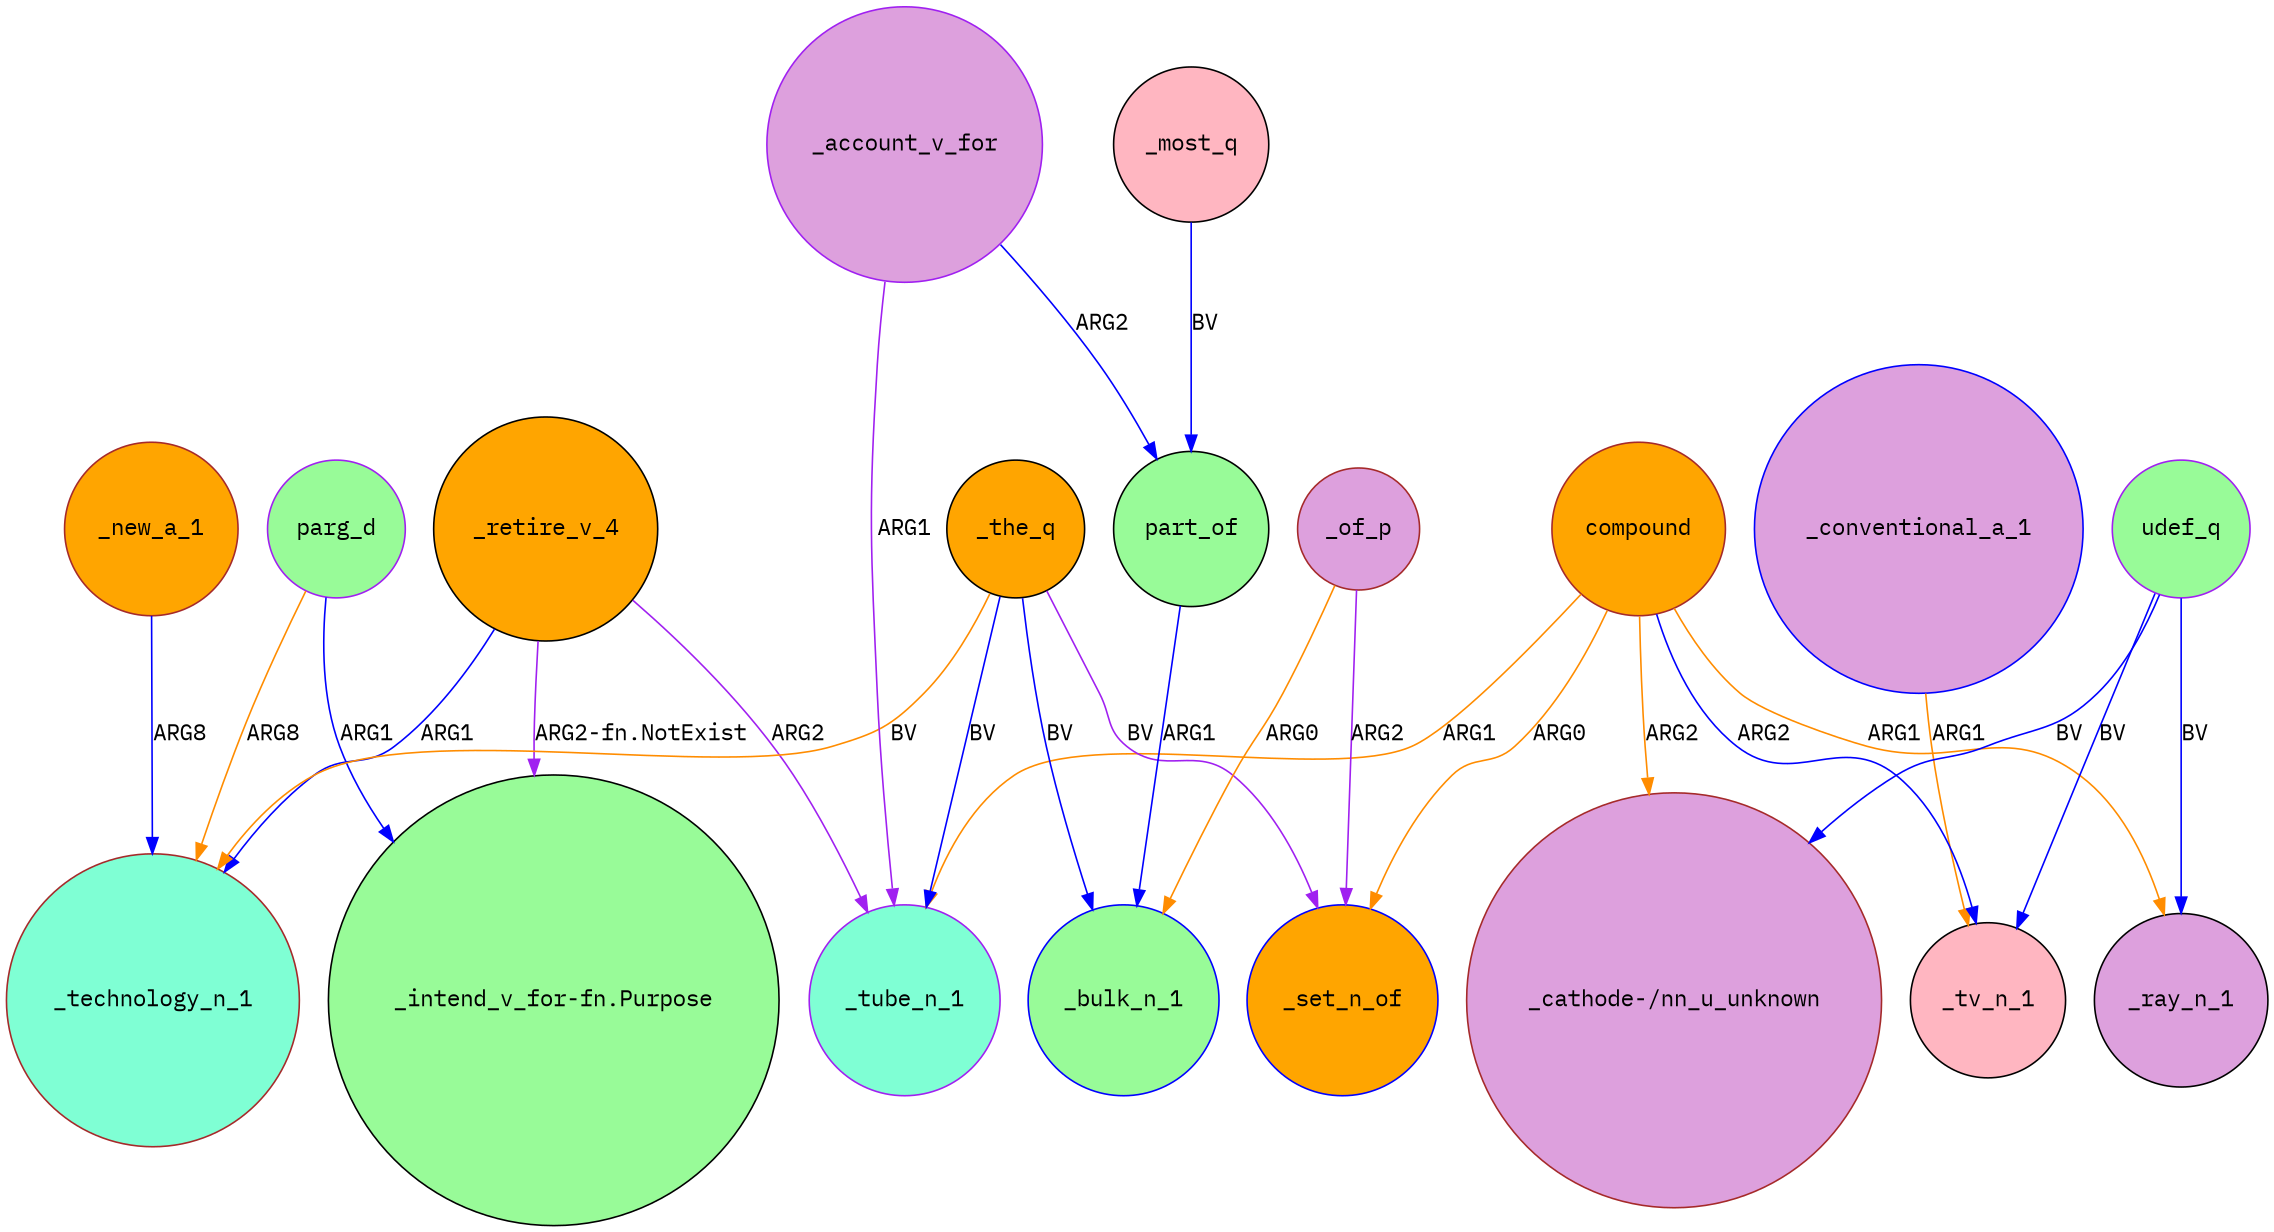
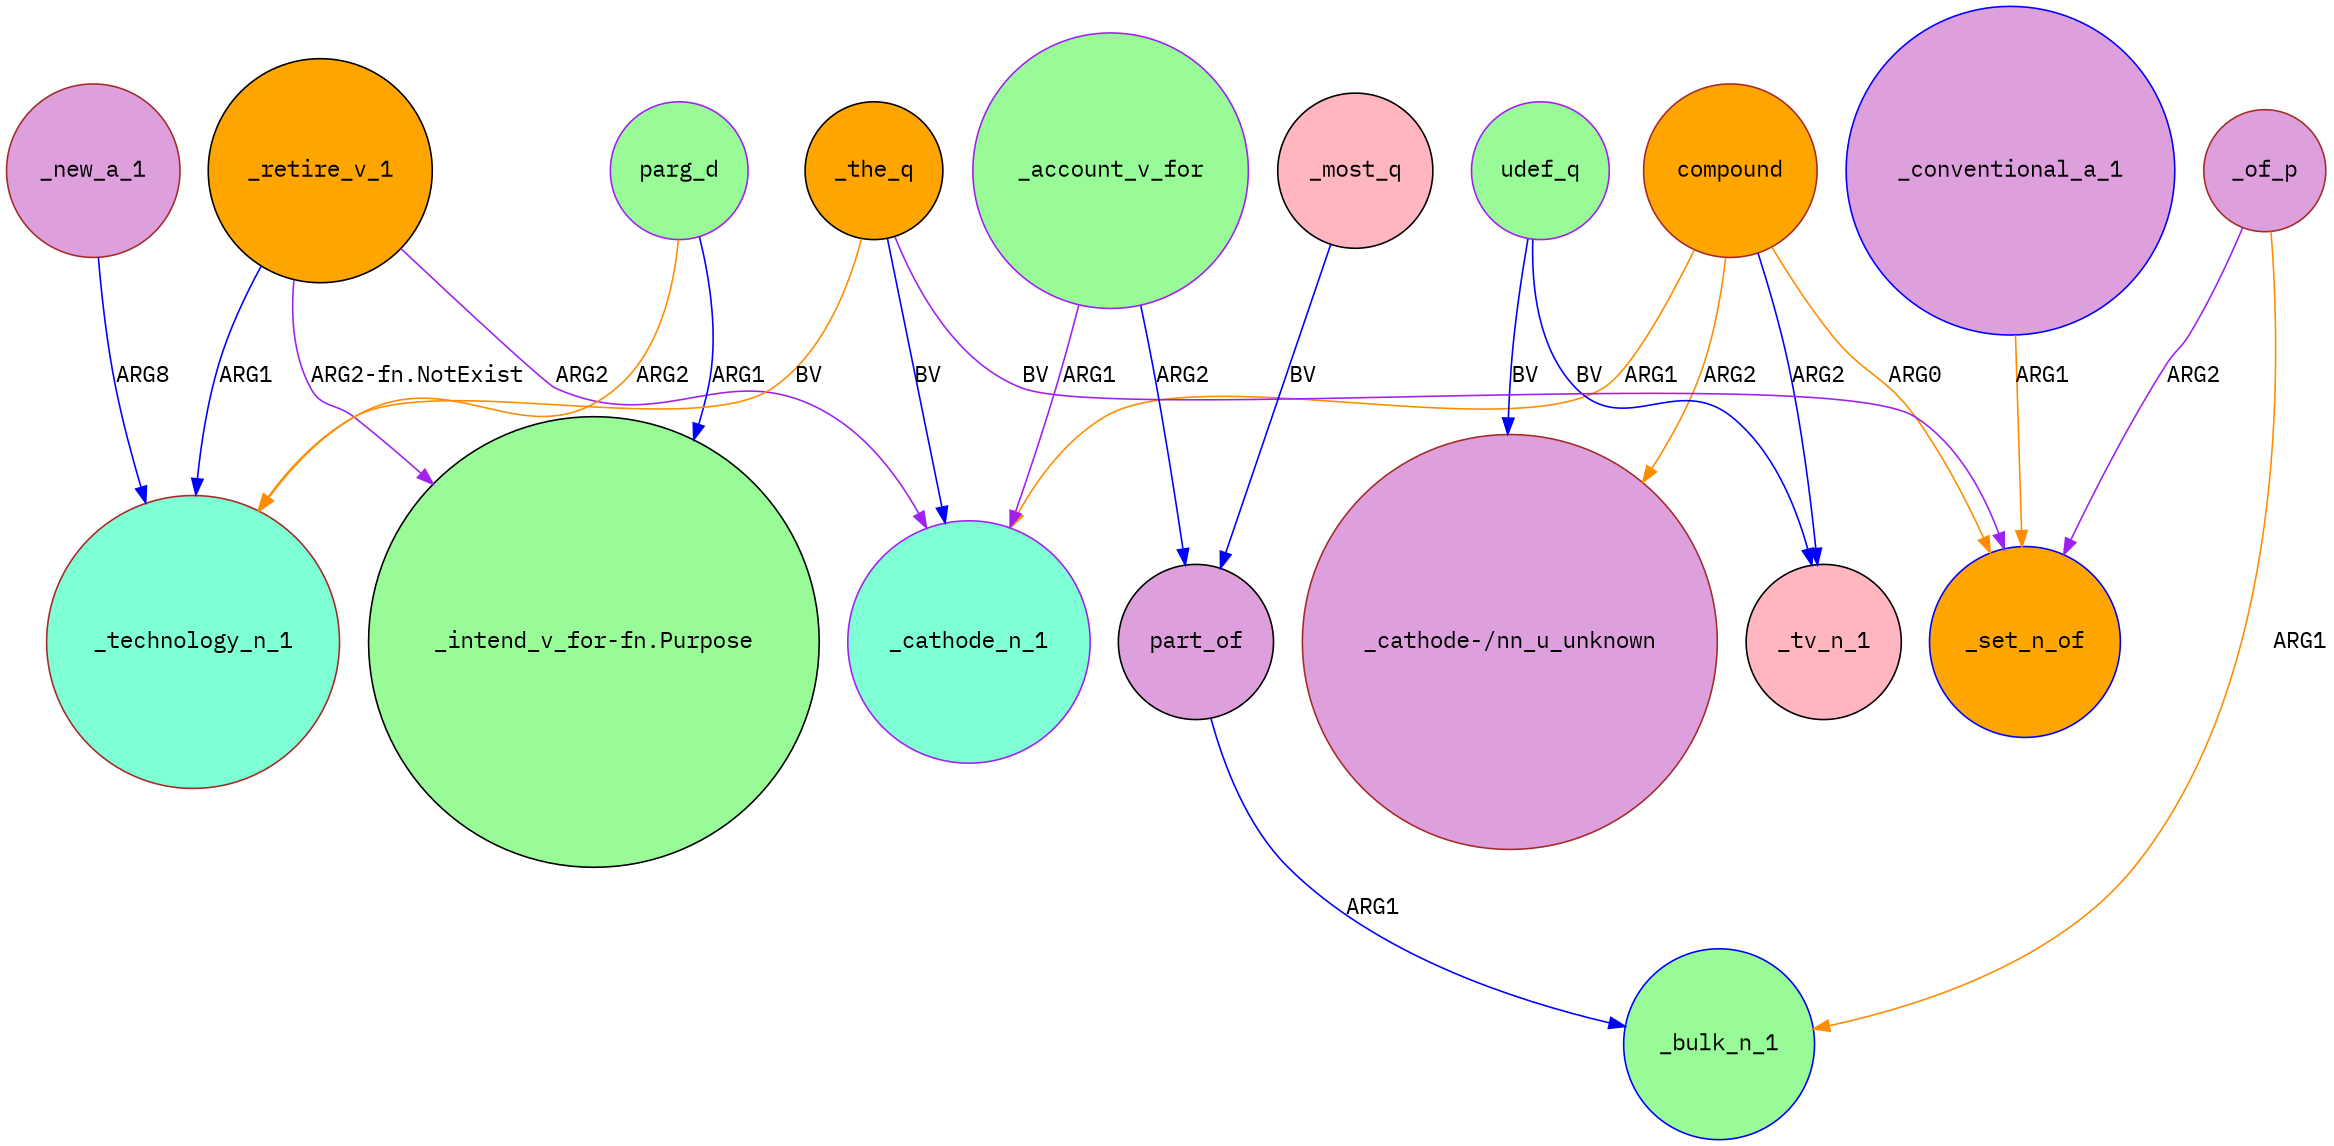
(905, 145) -> (1111, 171)
(151, 529) -> (93, 171)
(546, 529) -> (320, 171)
(1191, 529) -> (1196, 642)
(274, 734) -> (663, 376)
(1293, 734) -> (2300, 642)
(1047, 748) -> none
(1941, 802) -> (2018, 433)
(905, 1000) -> (969, 642)
(2181, 1000) -> none
